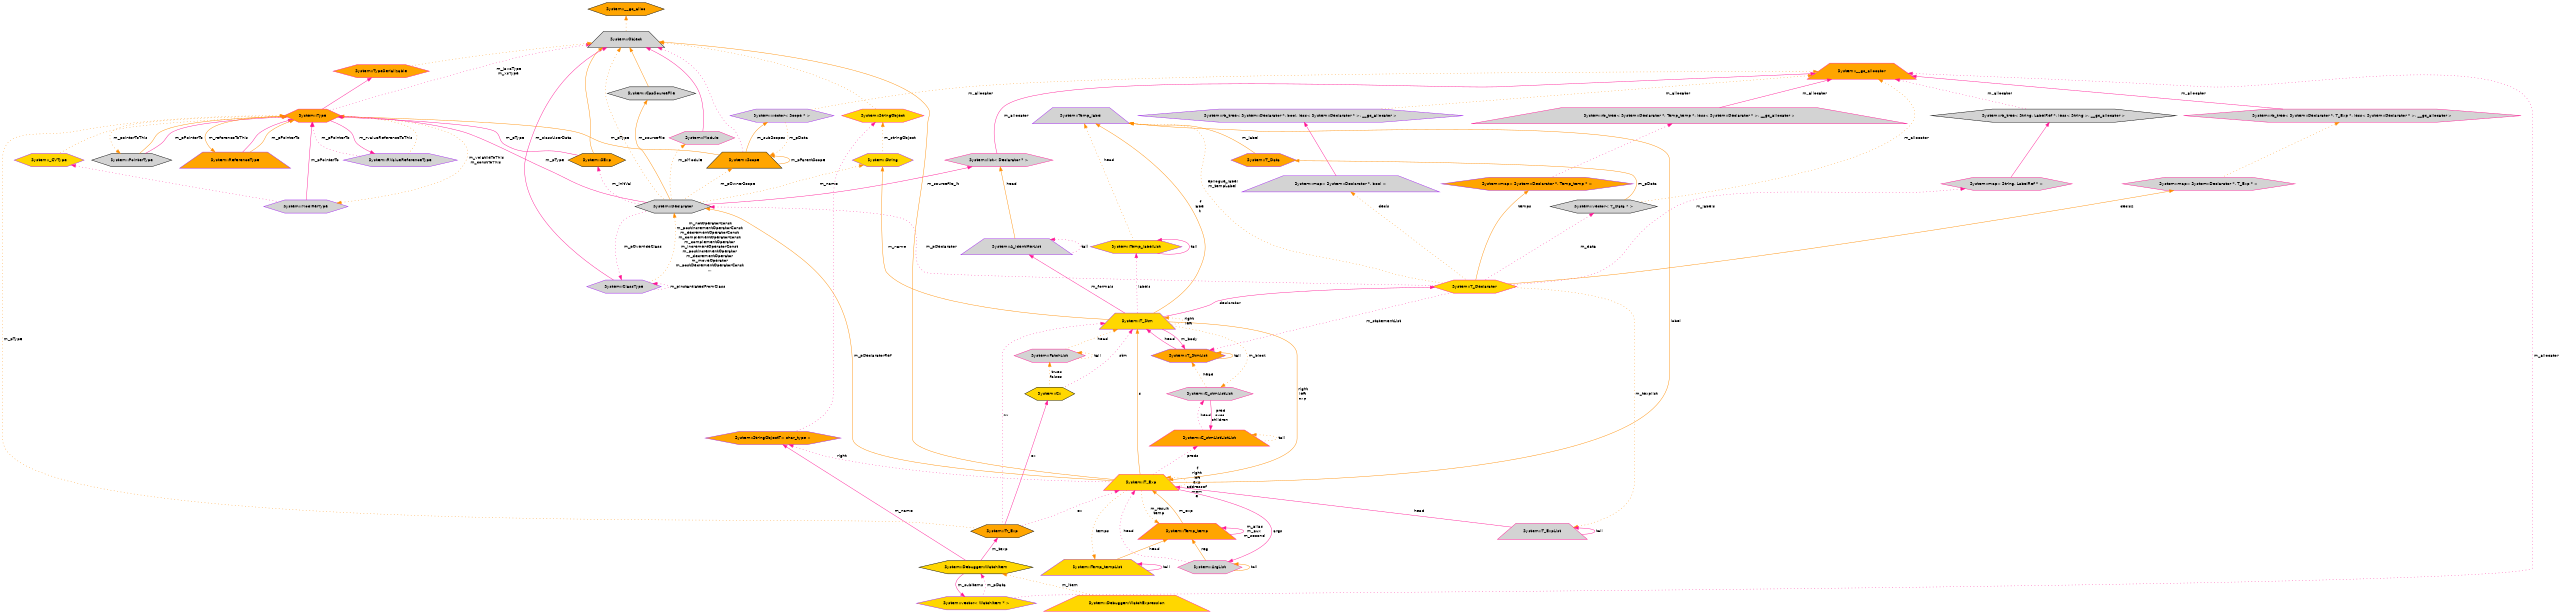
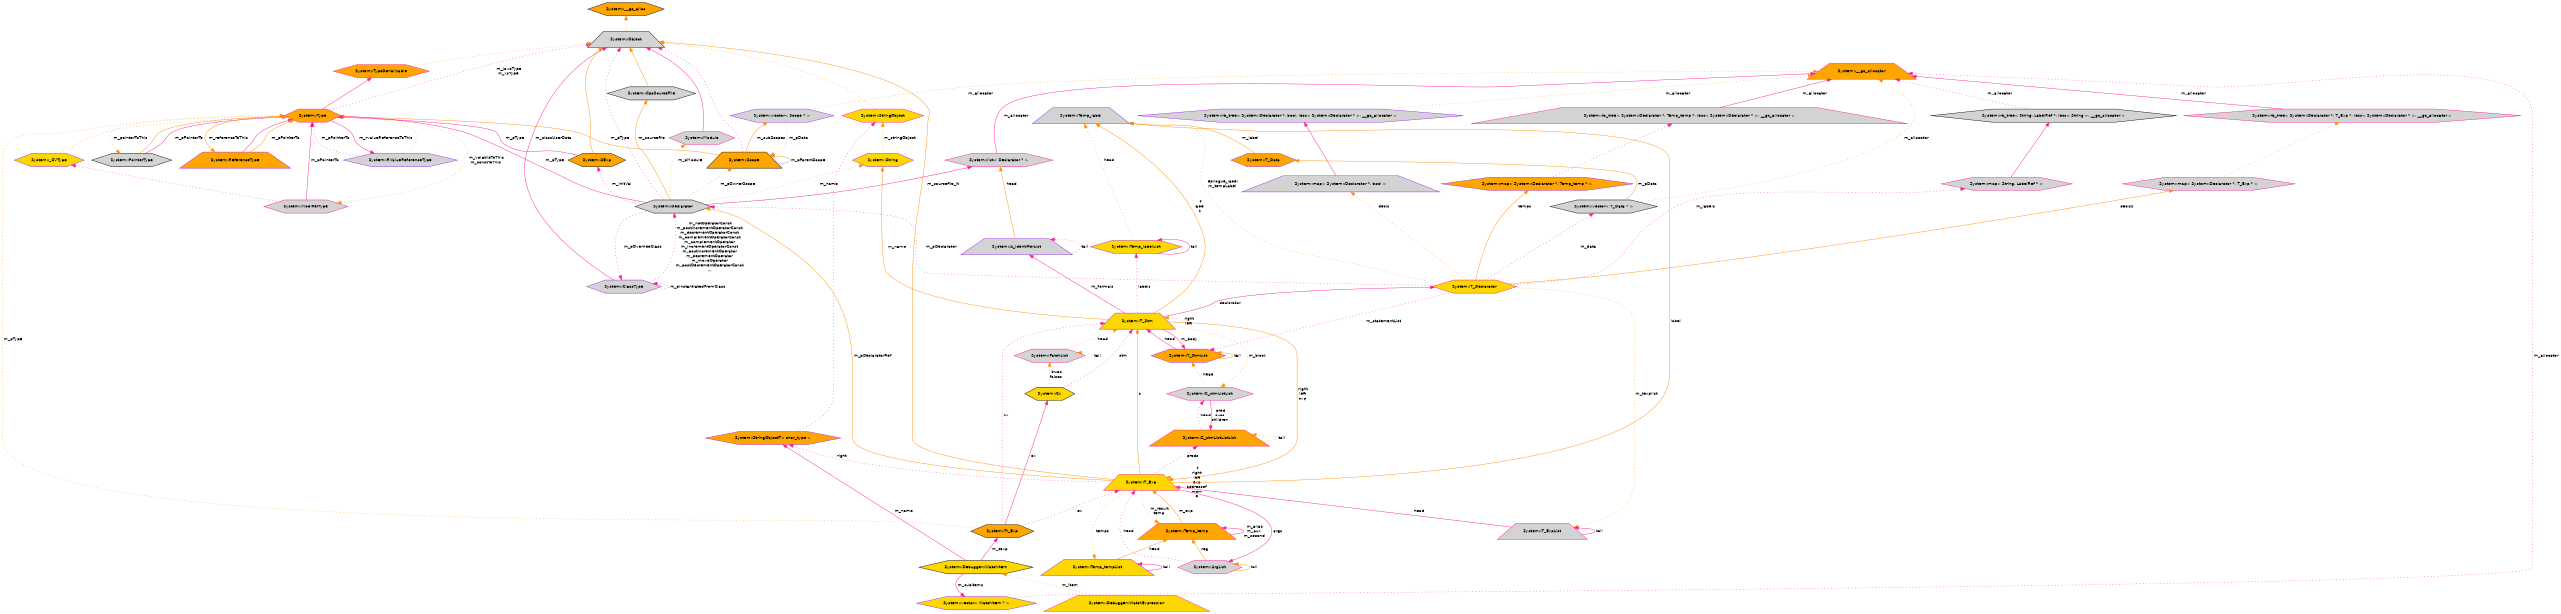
(619, 130) -> (619, 130)
(306, 207) -> (306, 207)
(672, 255) -> (672, 255)
(986, 587) -> none
